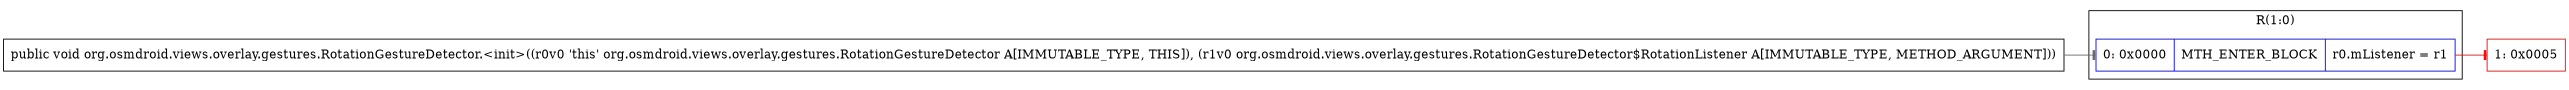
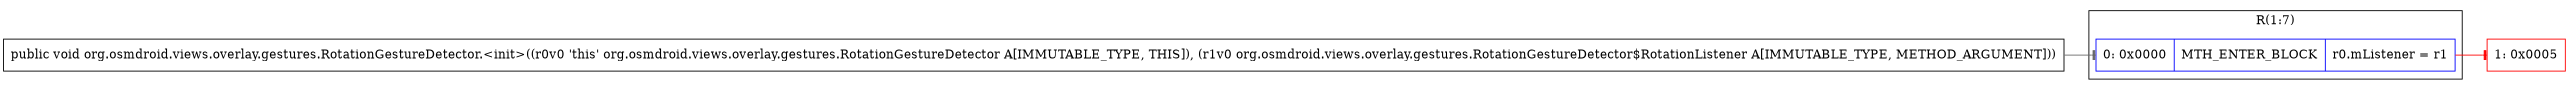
(2276, 21) -> (2276, 21)
